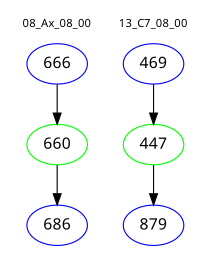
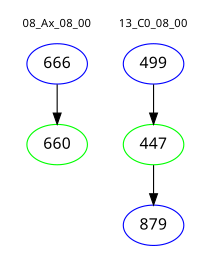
(154, 24) -> (154, 24)
(154, 64) -> (154, 64)
(57, 225) -> none
